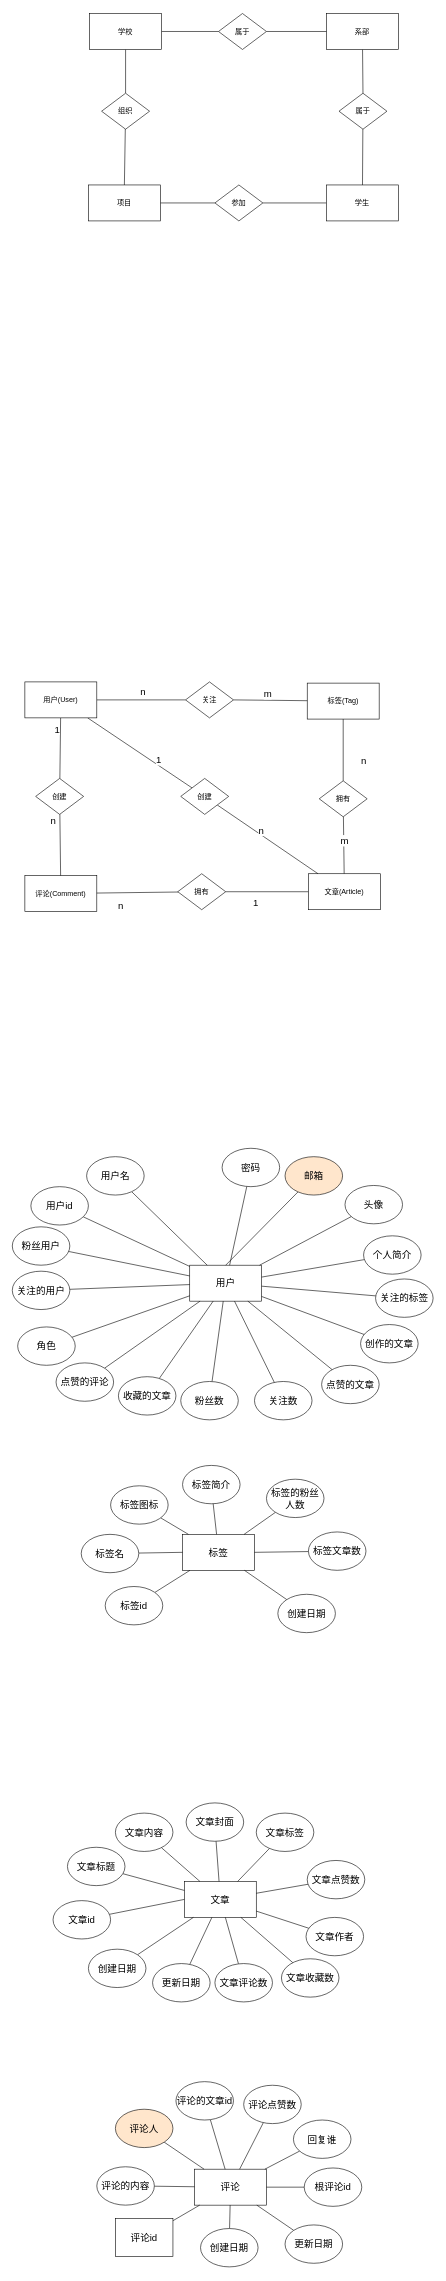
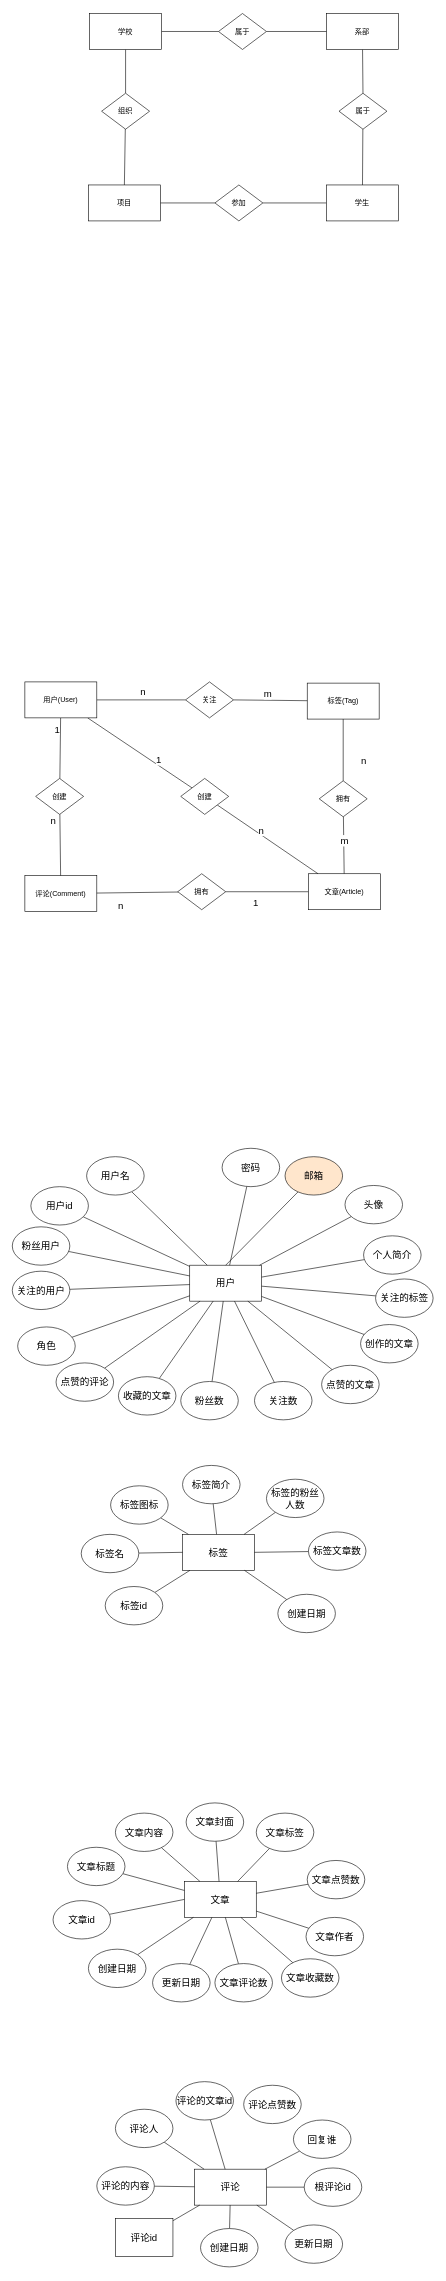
(144, 2129) -> (144, 2129)
(252, 2146) -> none
